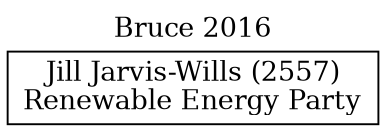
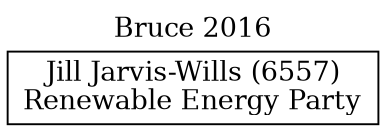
(193, 88) -> (193, 88)
